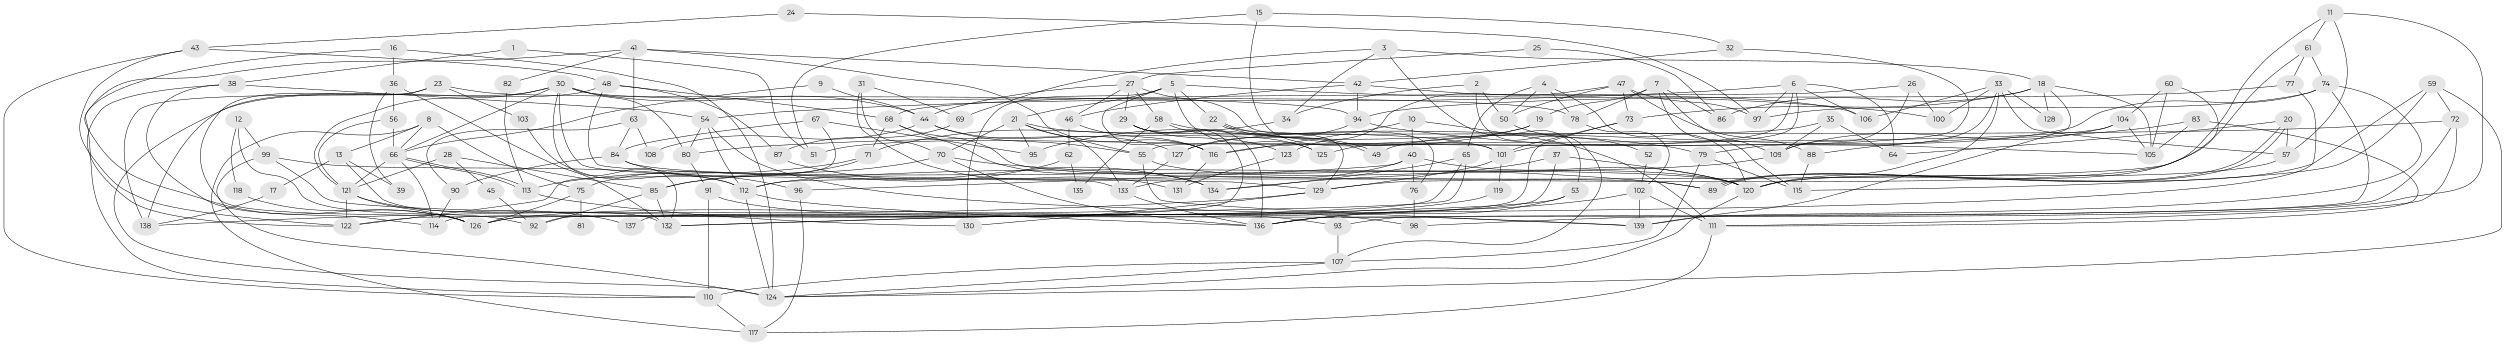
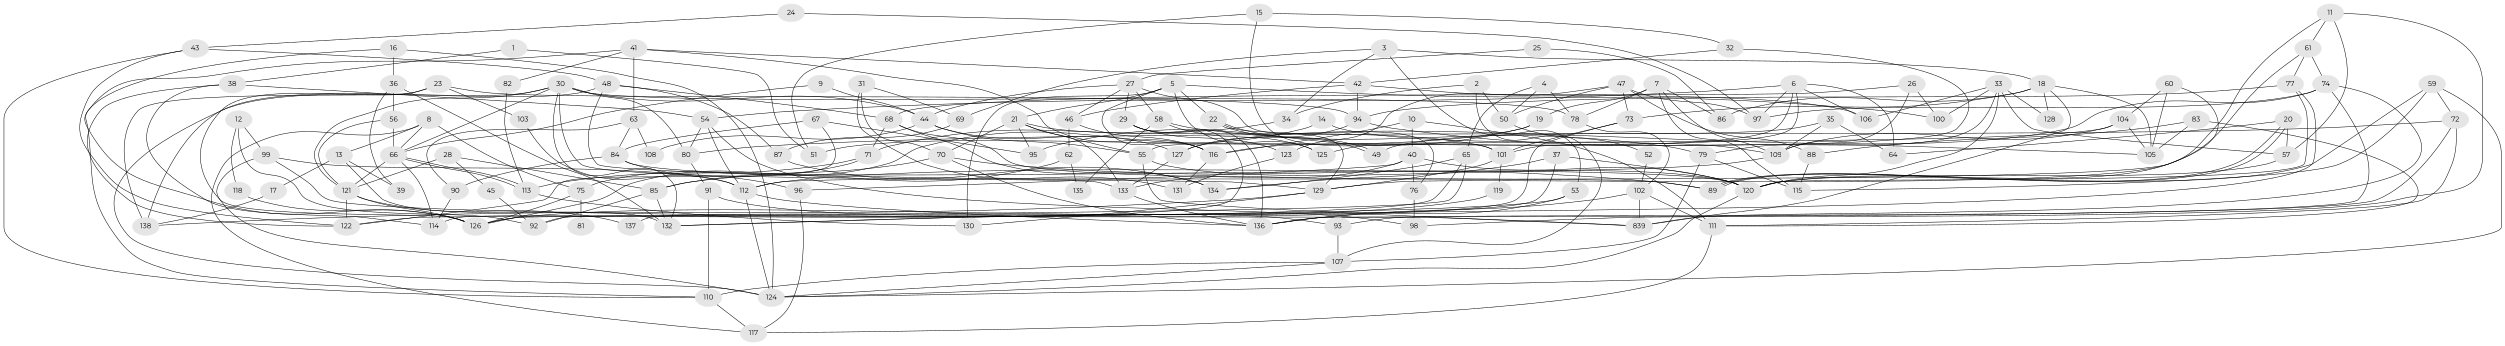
none -> (1322, 120)
(1602, 120) -> (2225, 174)
(1639, 226) -> (1639, 226)
